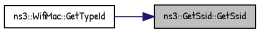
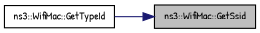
(205, 17) -> (205, 17)
